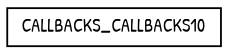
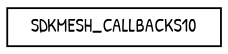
(114, 27) -> (114, 27)
